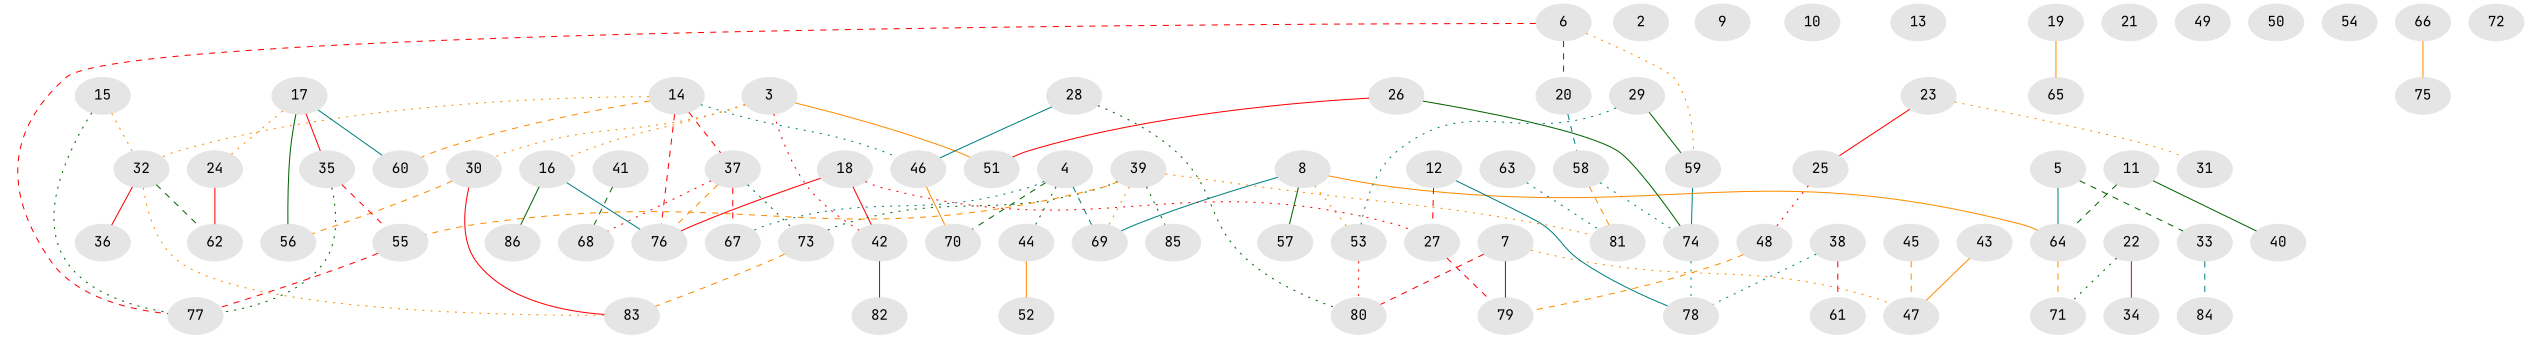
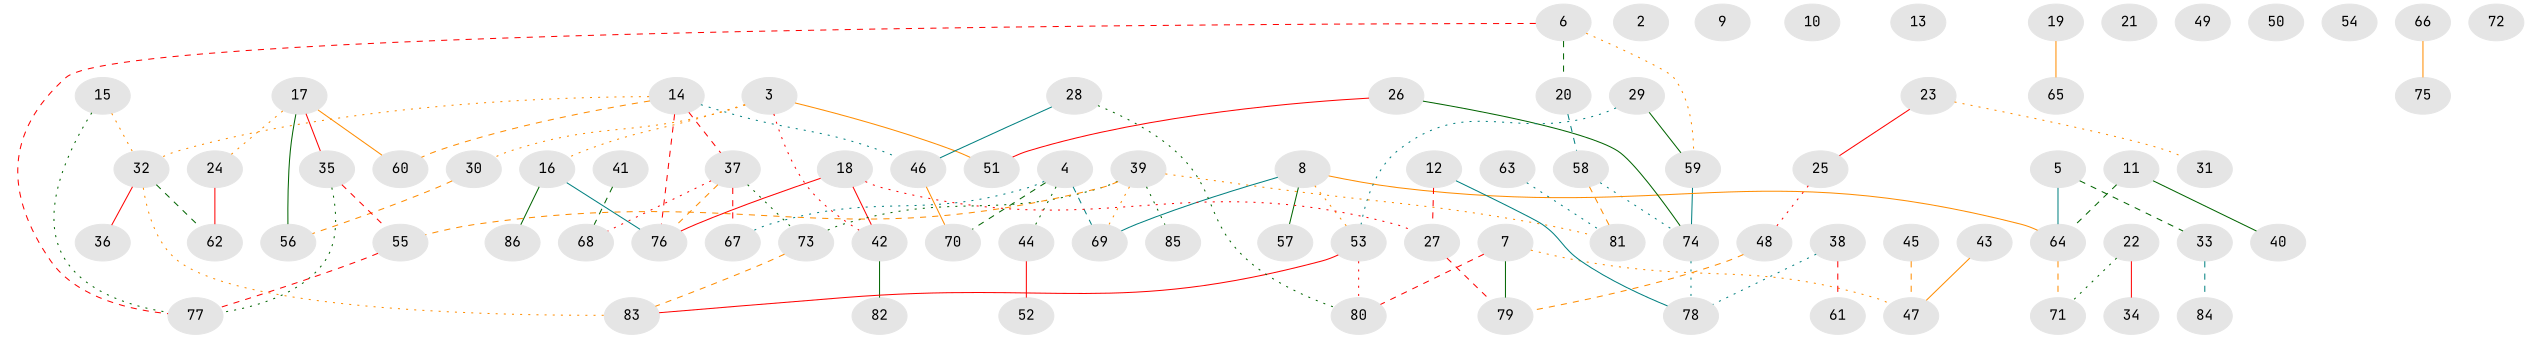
(350, 133) -> (350, 133)
(1026, 279) -> (1026, 279)
(500, 284) -> (1000, 293)
